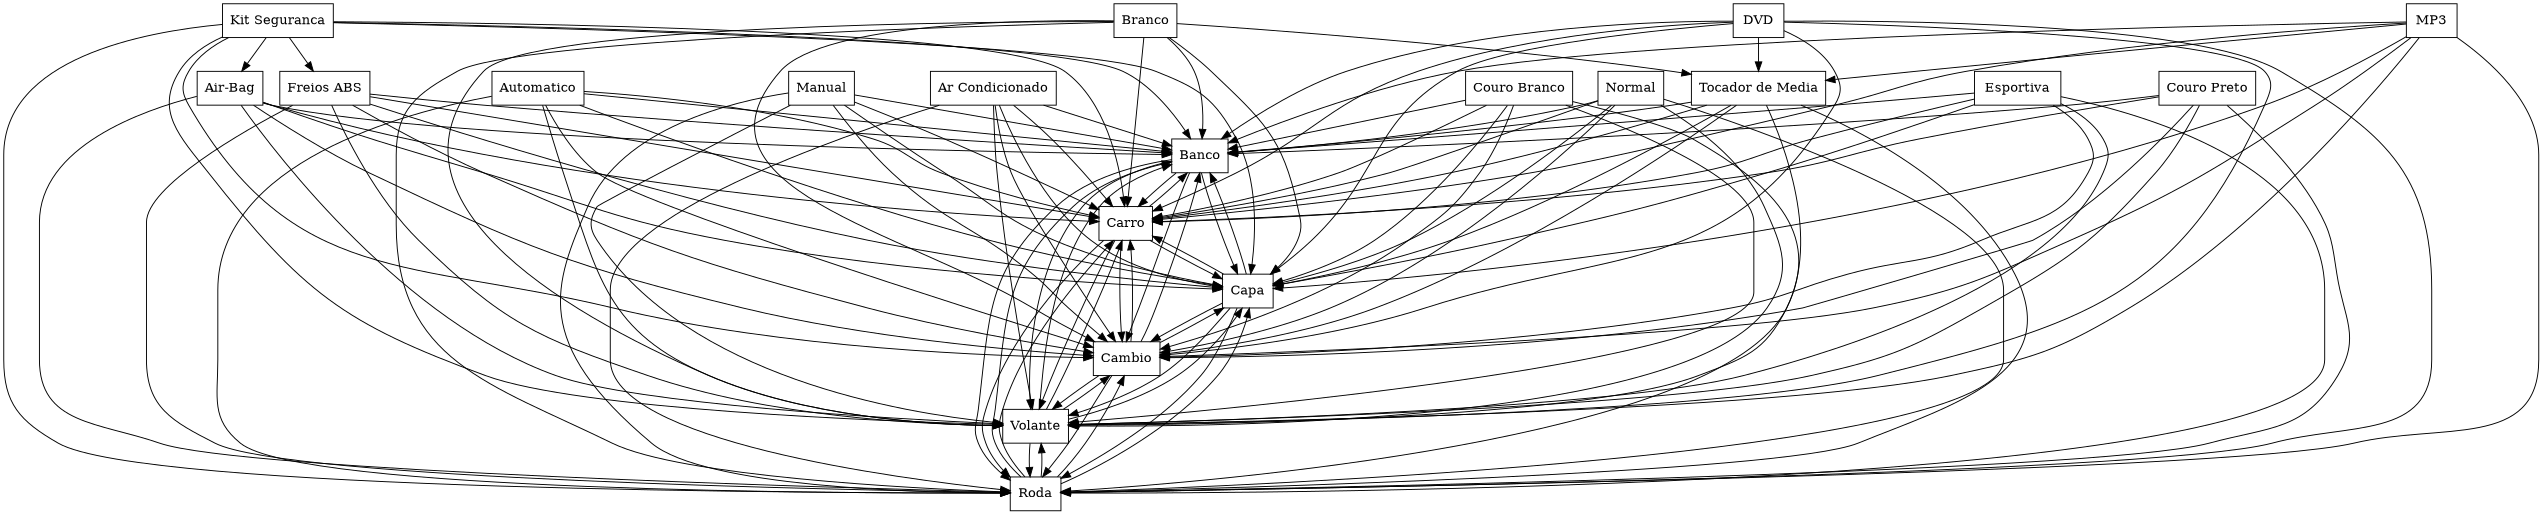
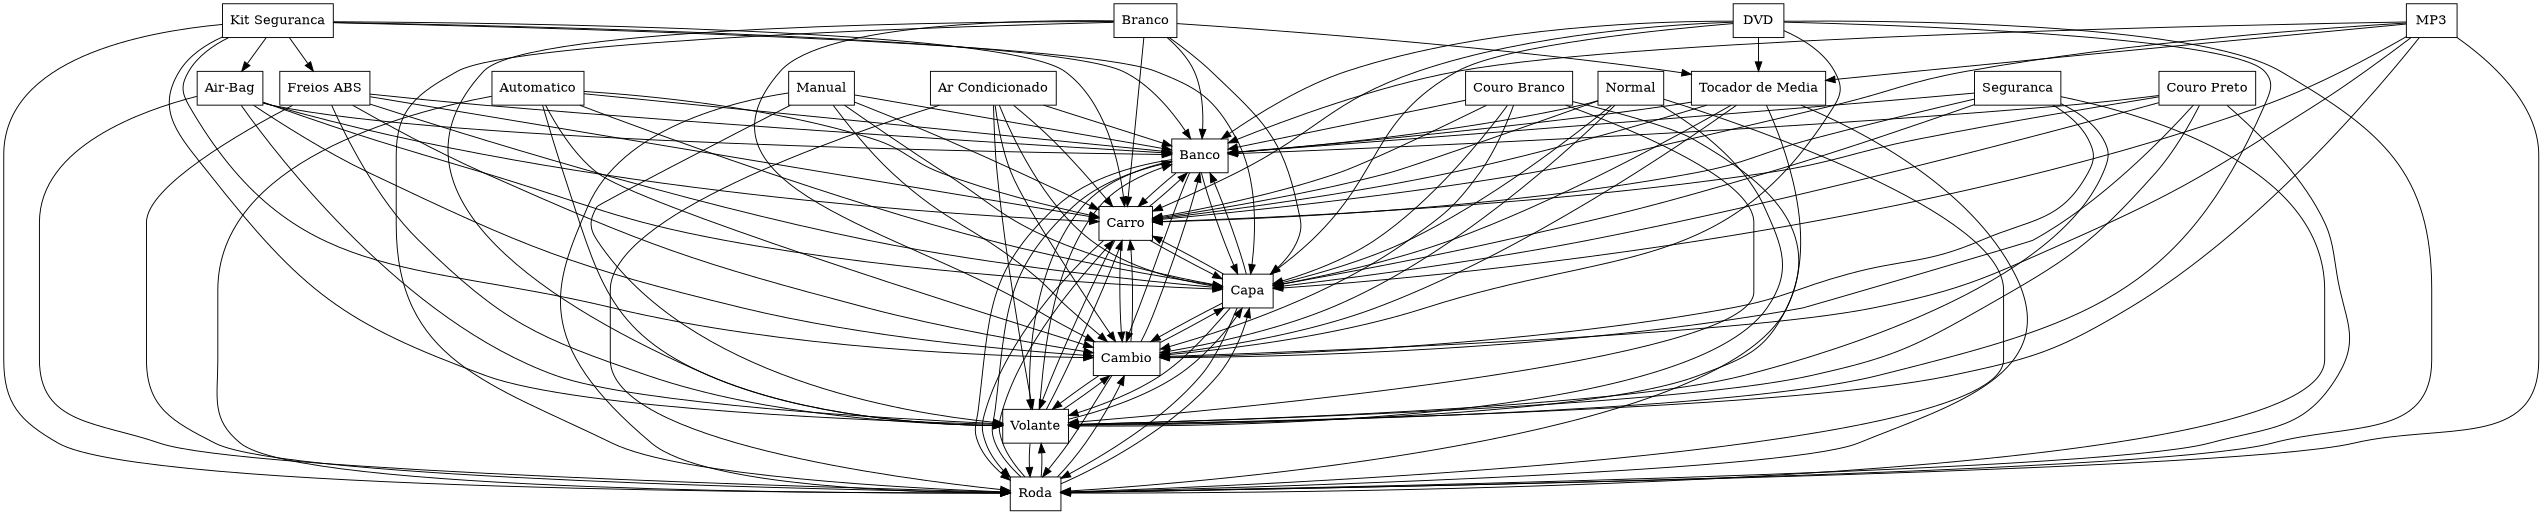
(2018, 88) -> (2018, 88)
none -> (1724, 211)
